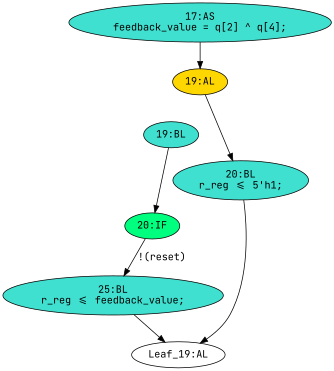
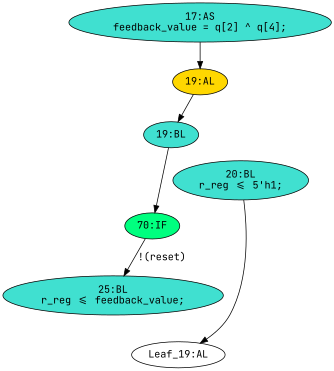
(218, 124) -> (187, 105)
(152, 226) -> (152, 226)
(147, 326) -> none
